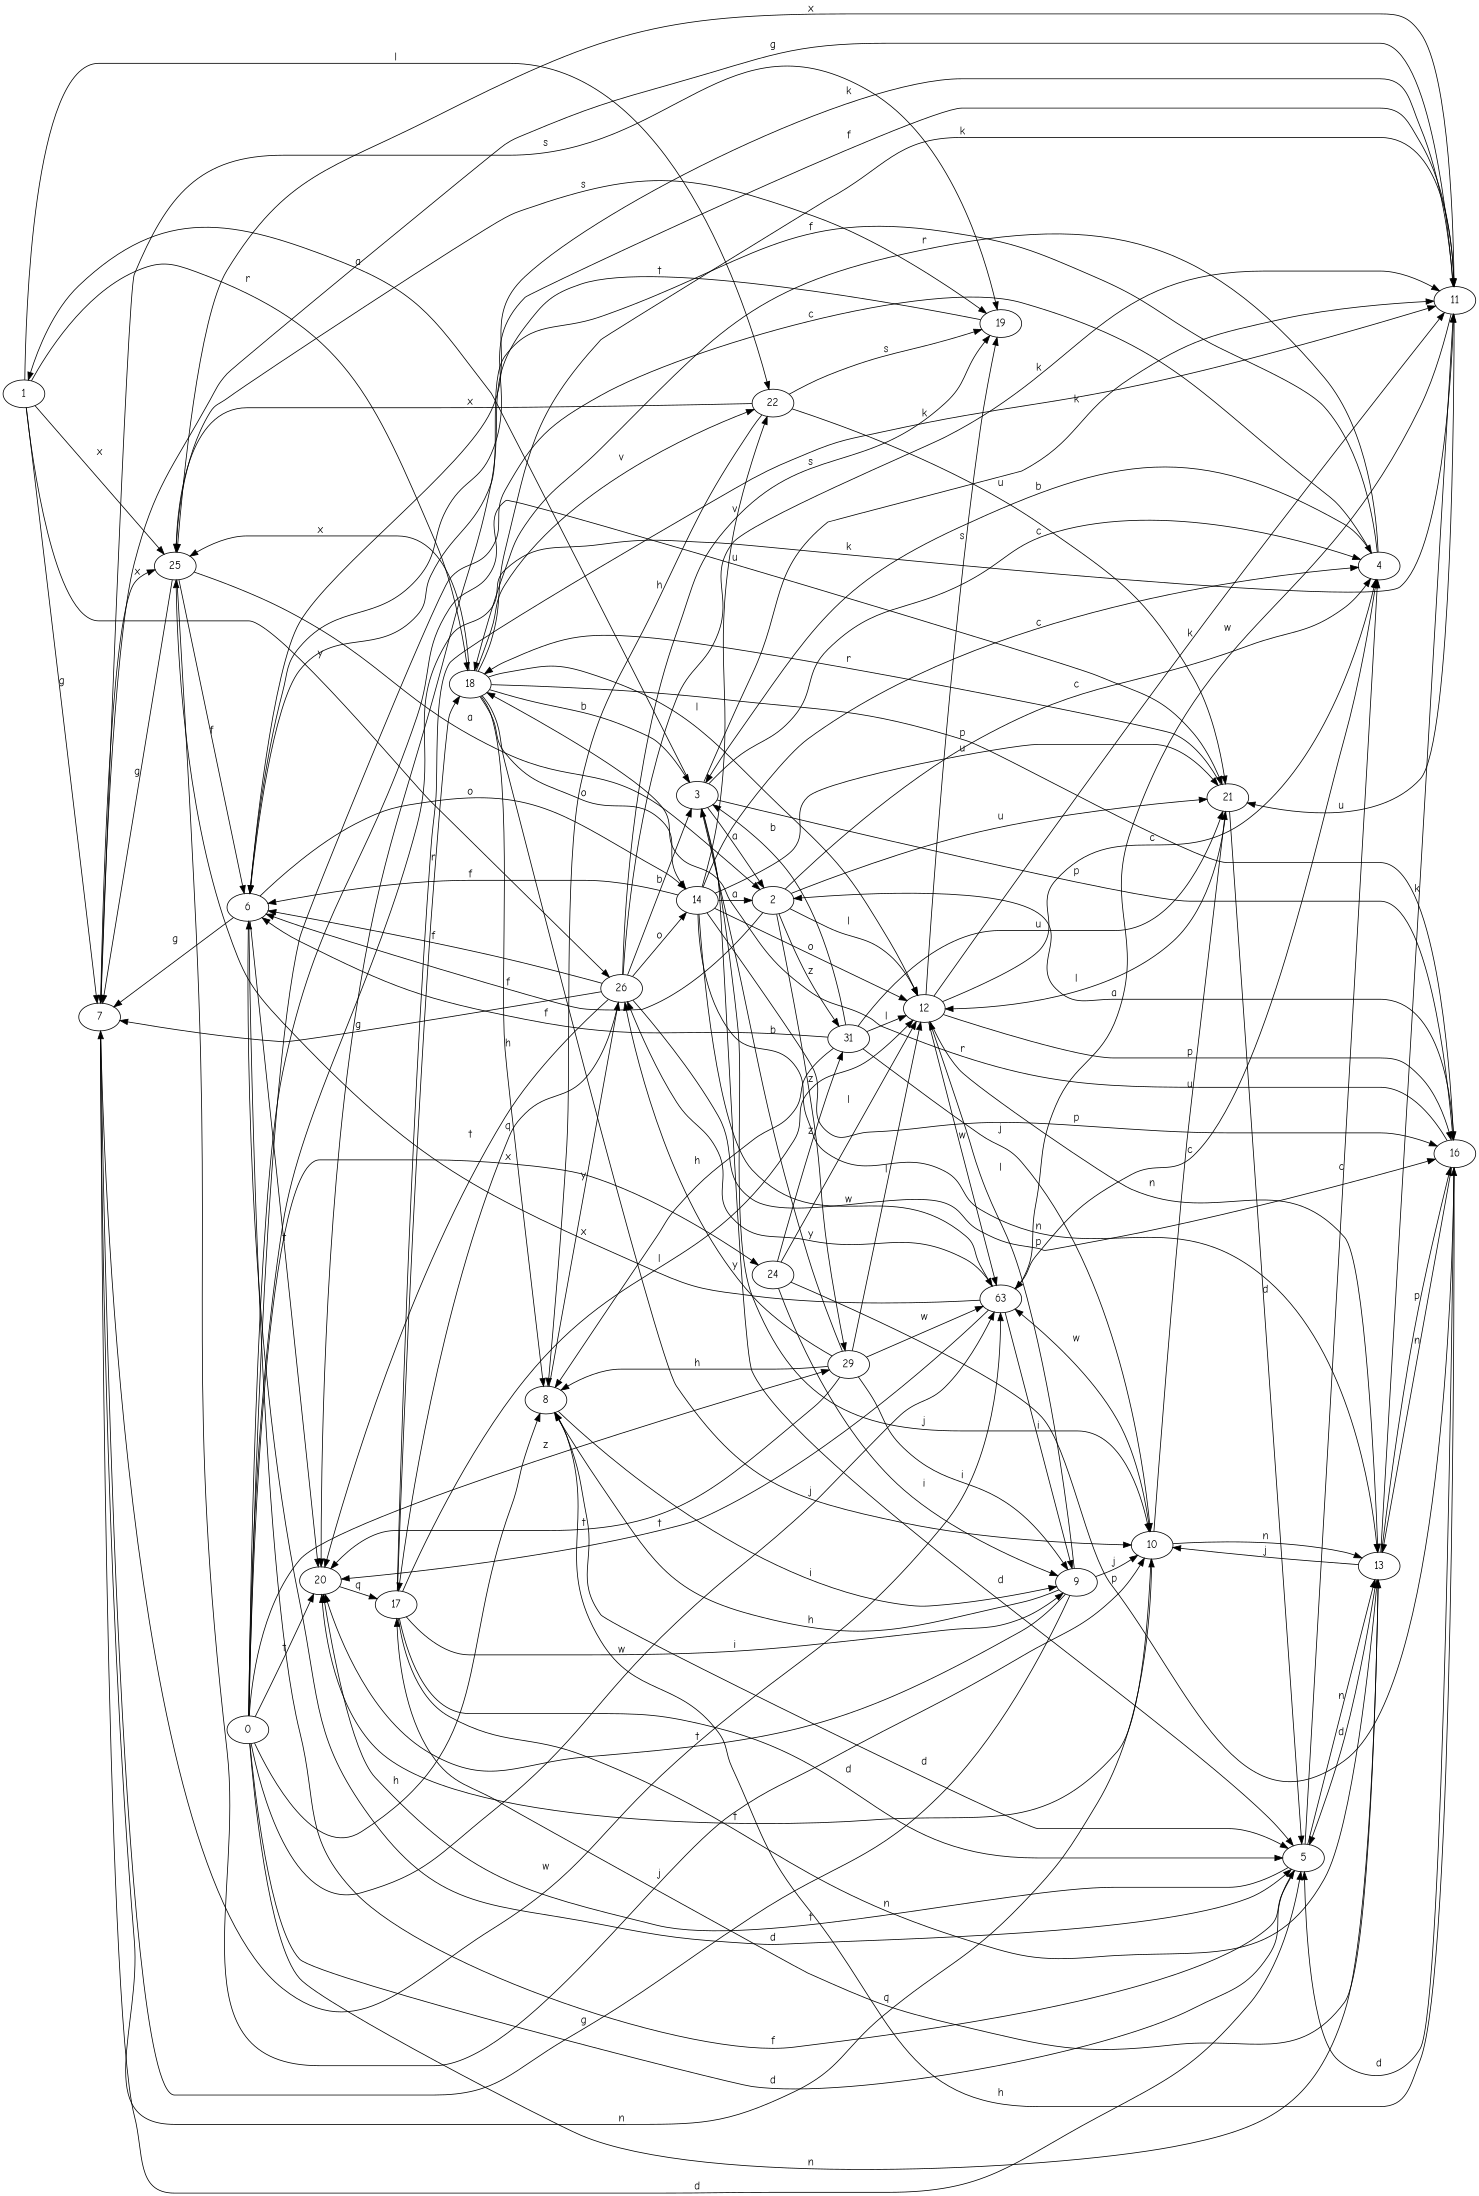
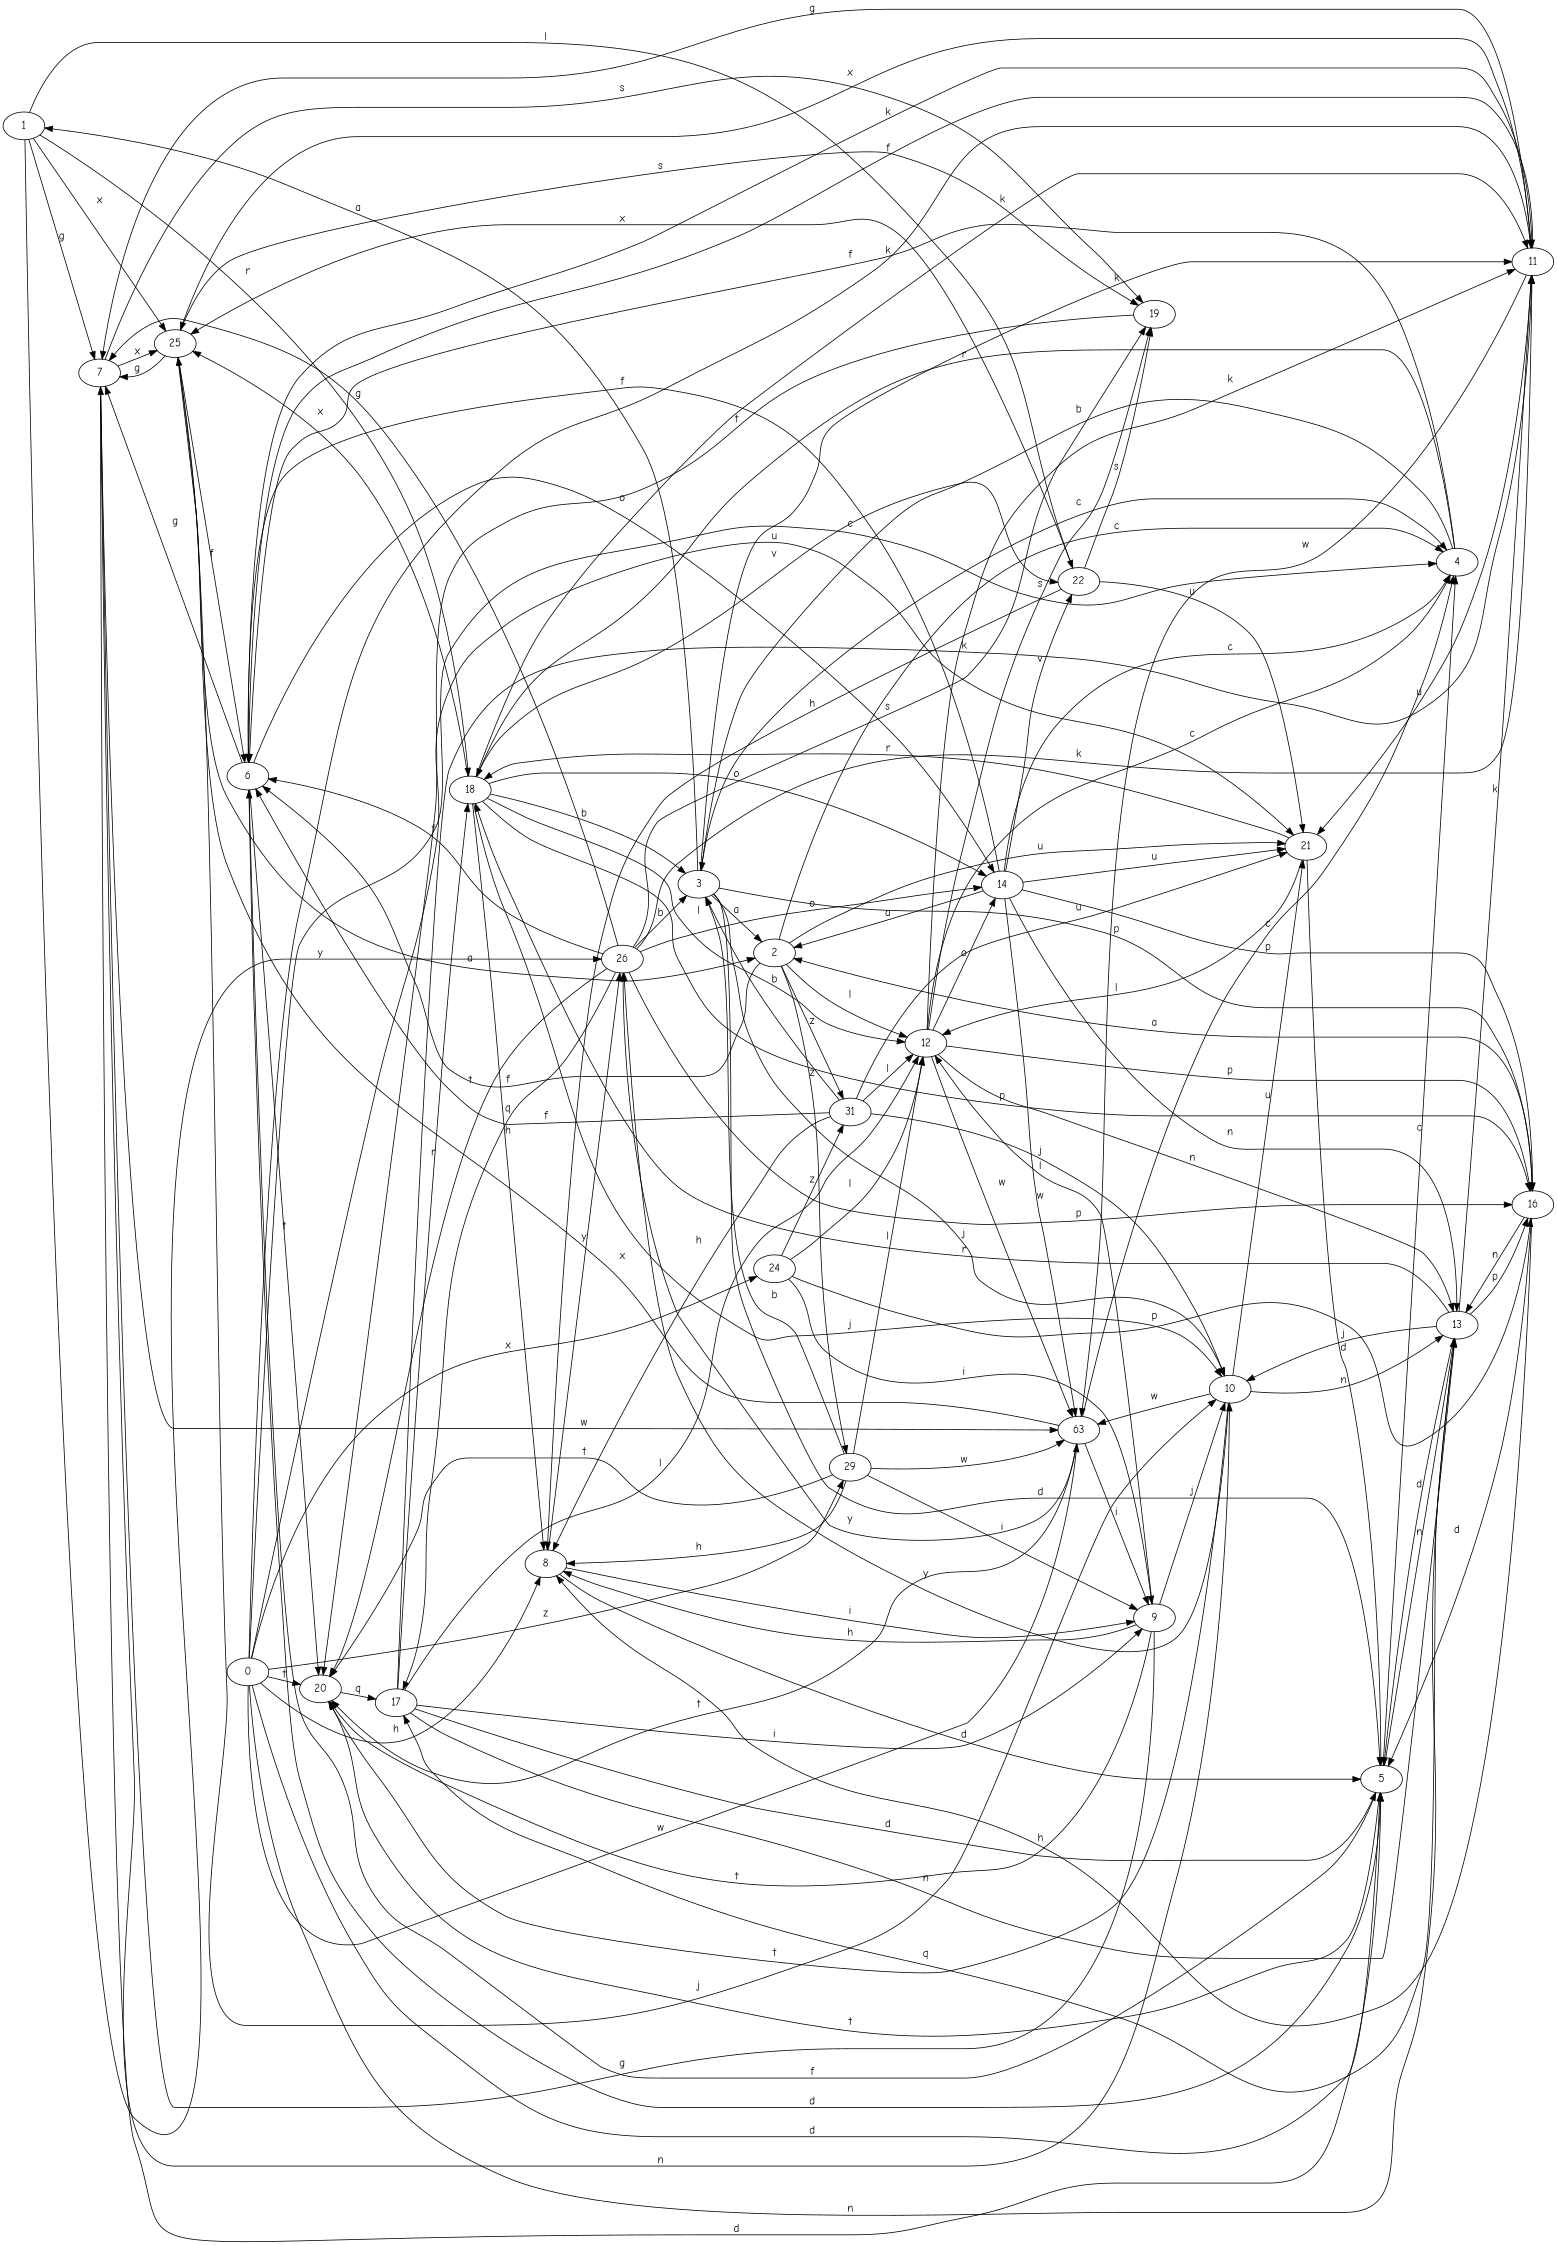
(807, 953) -> (962, 968)
(887, 1029) -> (854, 1243)
(693, 1206) -> (824, 1537)
